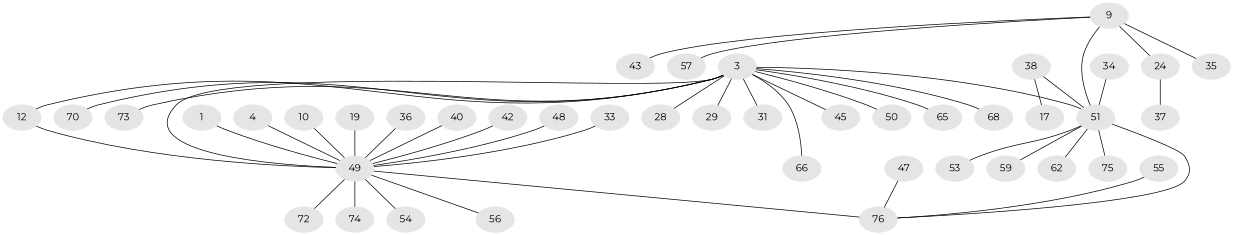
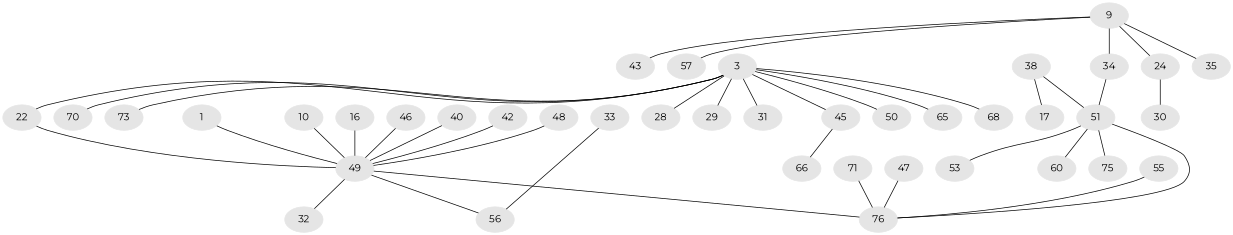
(1082, 64) -> (1109, 41)
(920, 77) -> none
(348, 82) -> none
(790, 107) -> (821, 143)
(22, 118) -> (22, 118)
(253, 118) -> none
(355, 118) -> (355, 118)
(406, 118) -> (406, 118)
(1160, 118) -> (1160, 118)
(486, 153) -> (552, 169)
none -> (853, 169)
(1006, 169) -> none
(1057, 169) -> (1057, 169)
(304, 220) -> (304, 220)
(355, 220) -> none
(406, 220) -> none
